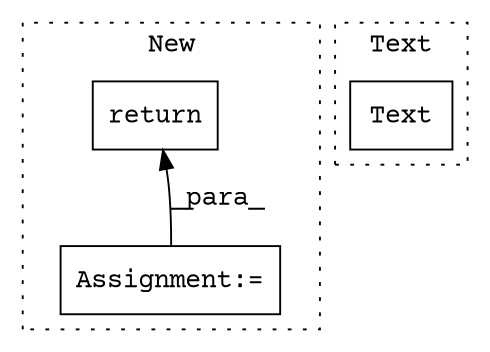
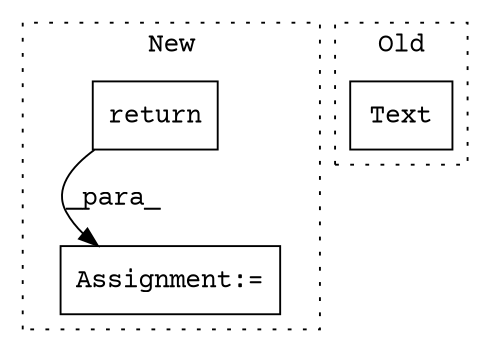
(401, 44) -> (401, 44)
(170, 207) -> (63, 189)
